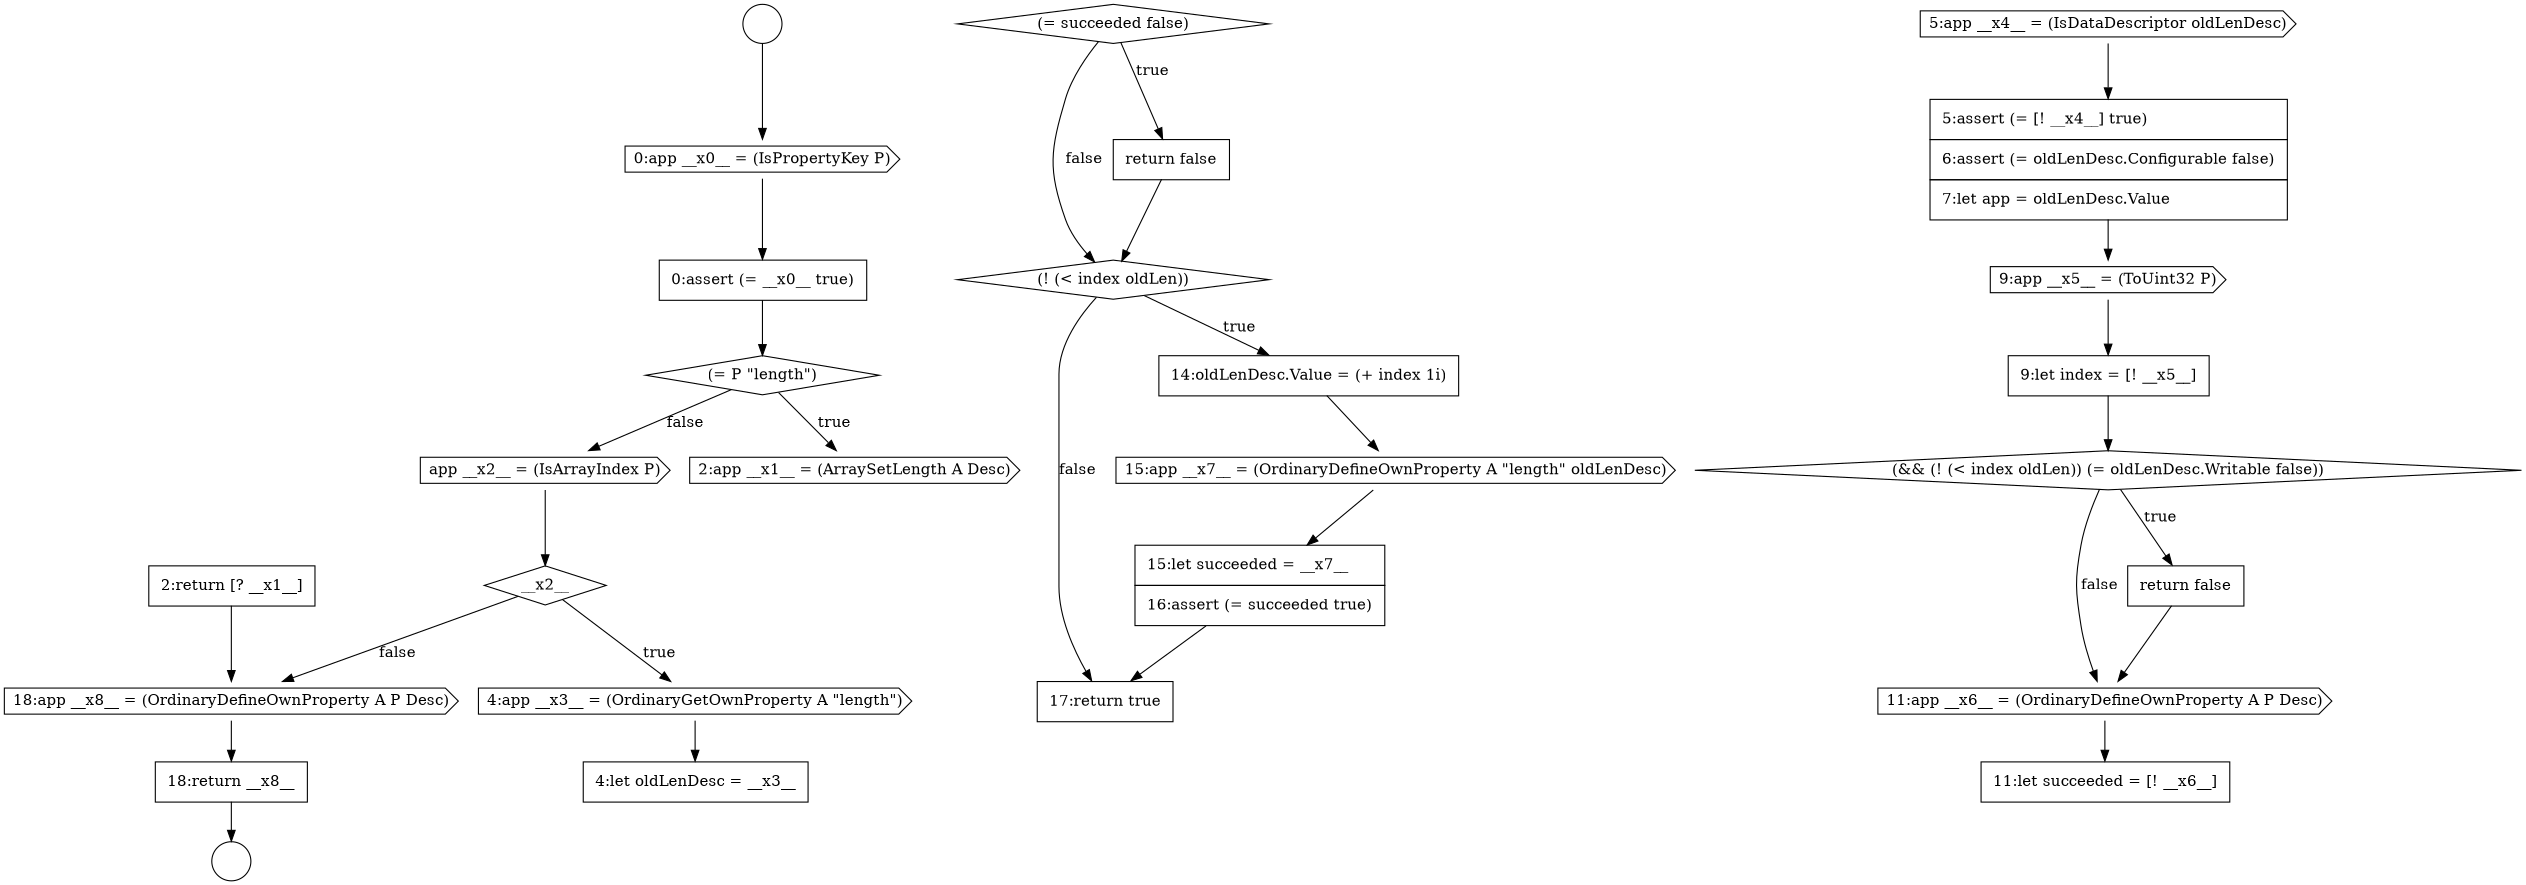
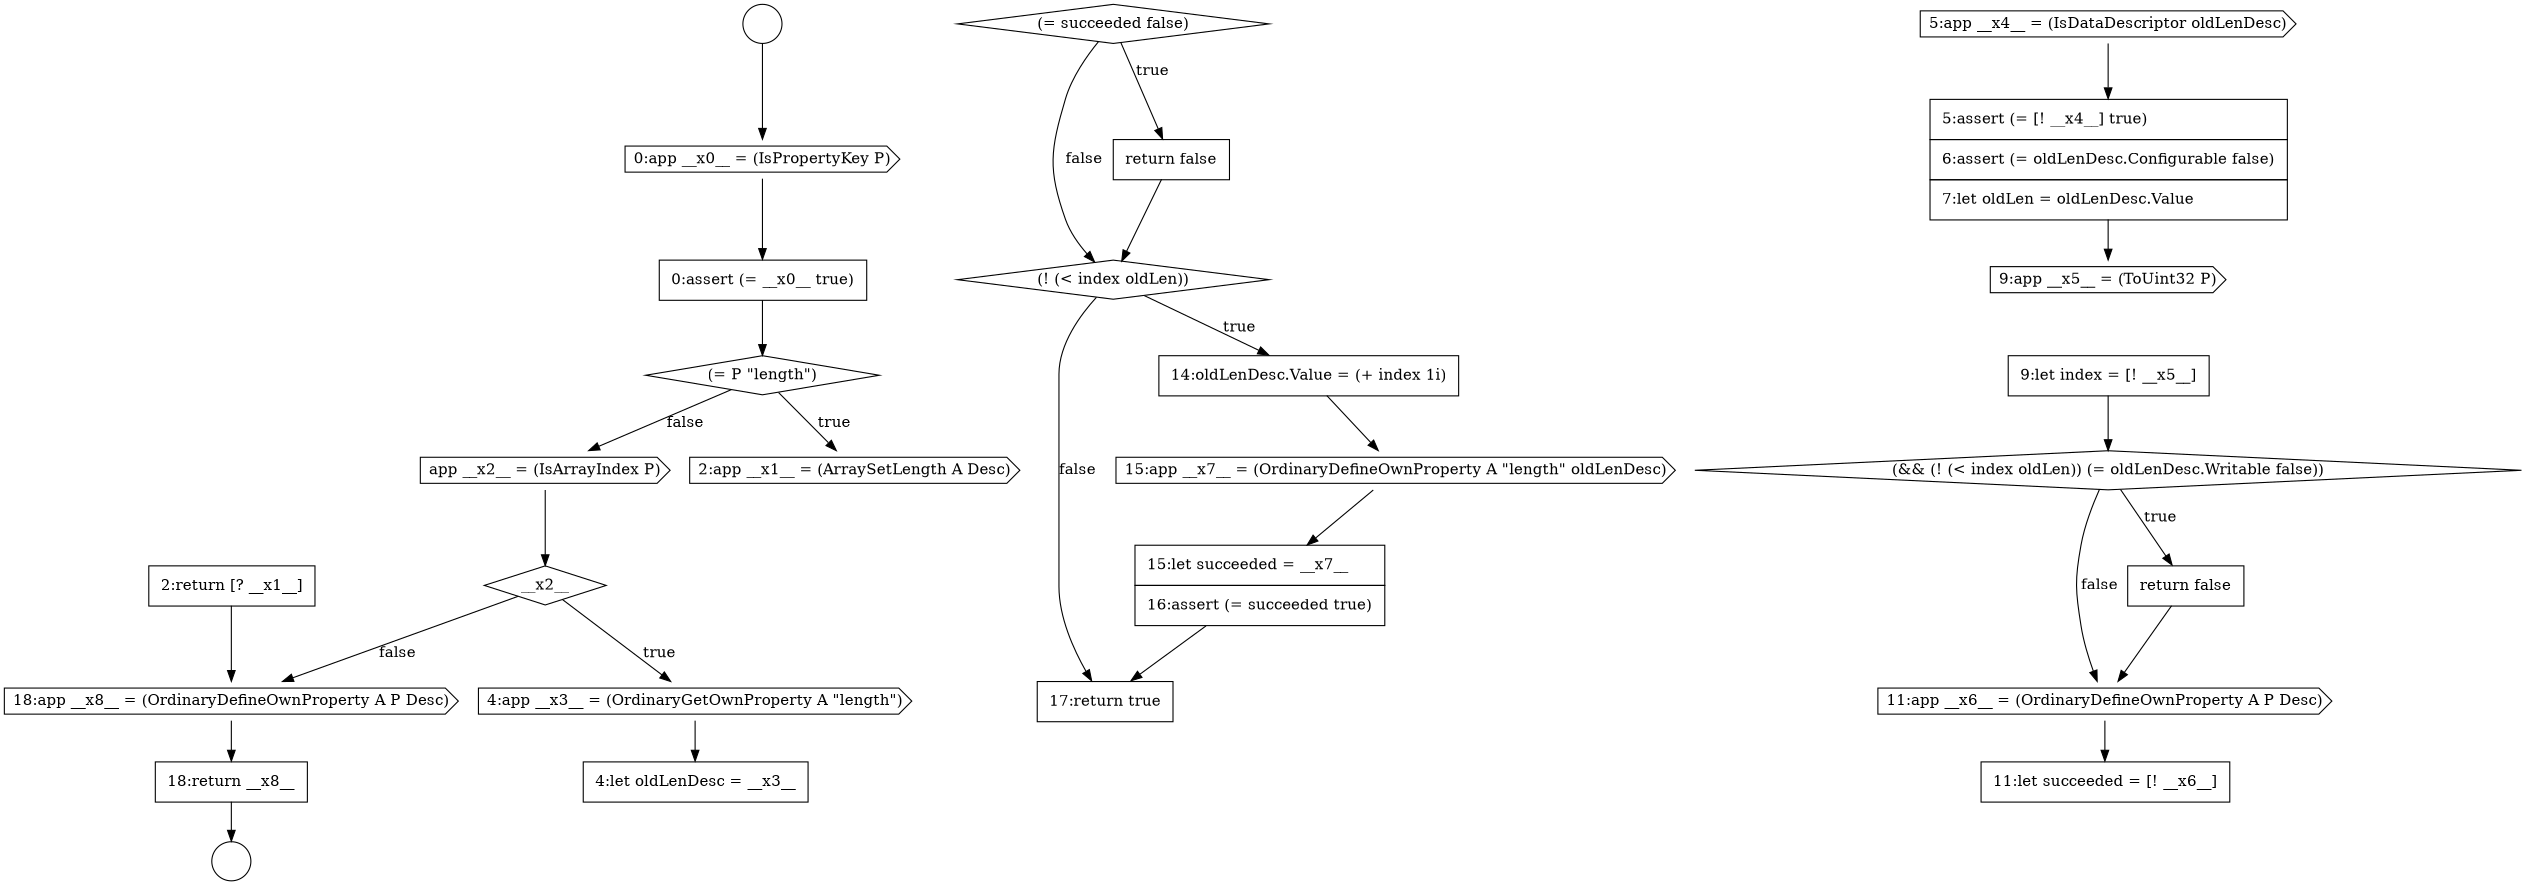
(2057, 199) -> (2068, 199)
(2108, 322) -> none
